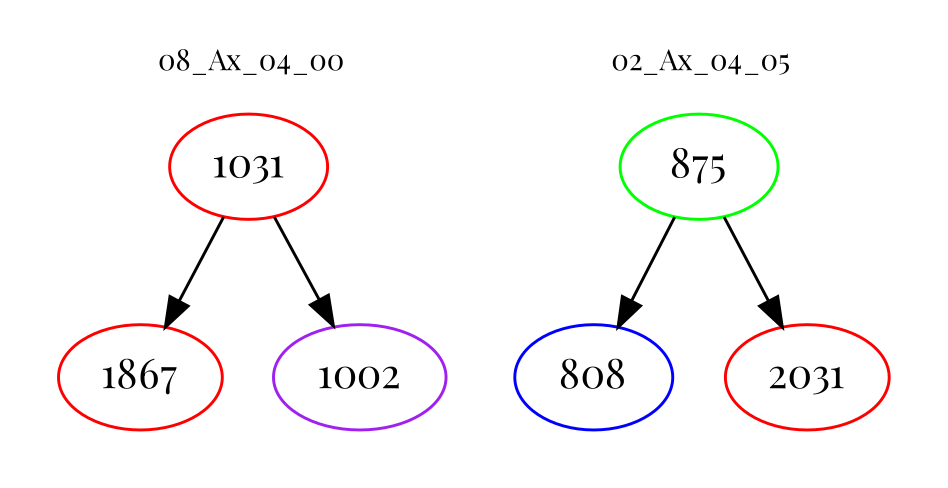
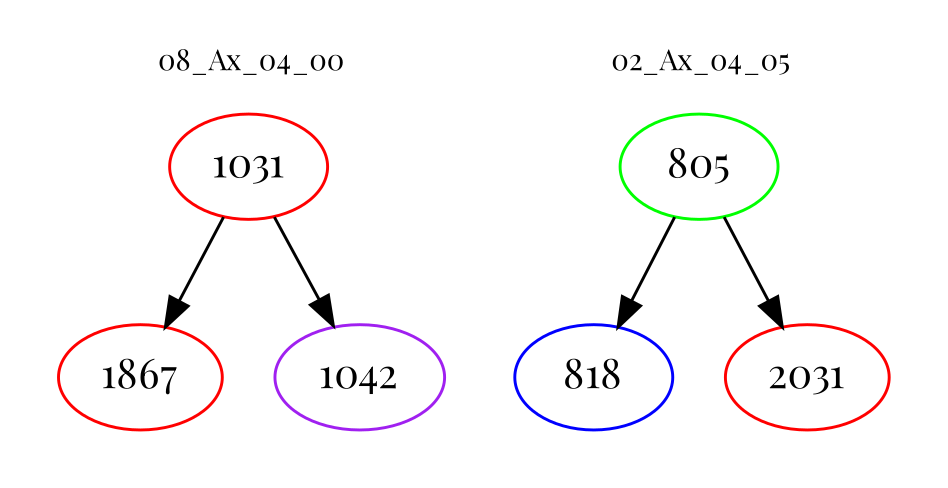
(699, 167) -> (699, 167)
(360, 377) -> (360, 377)
(594, 377) -> (594, 377)
